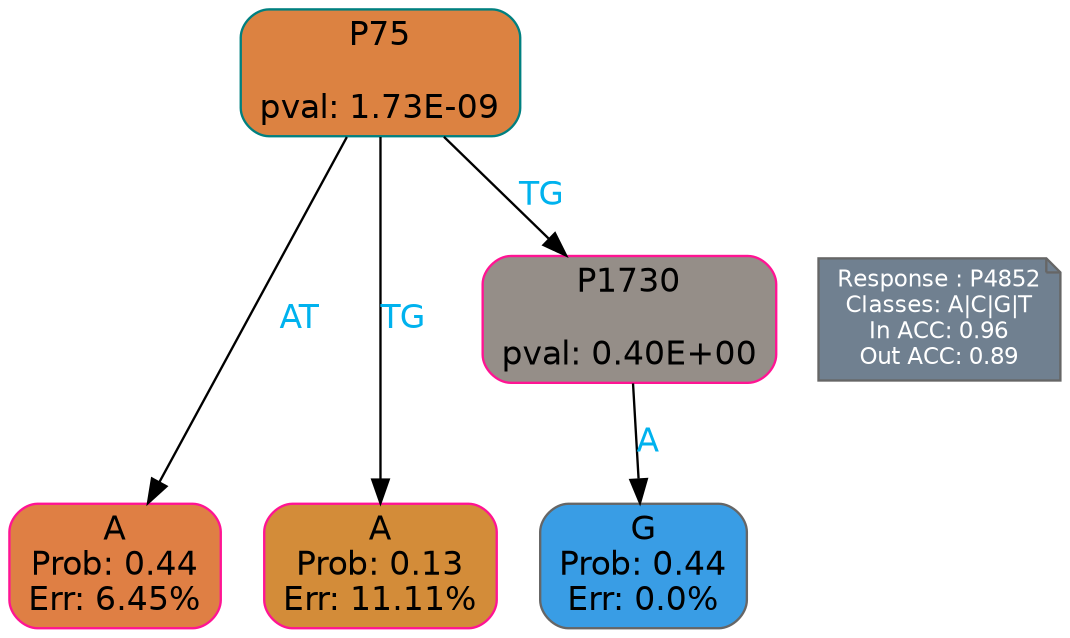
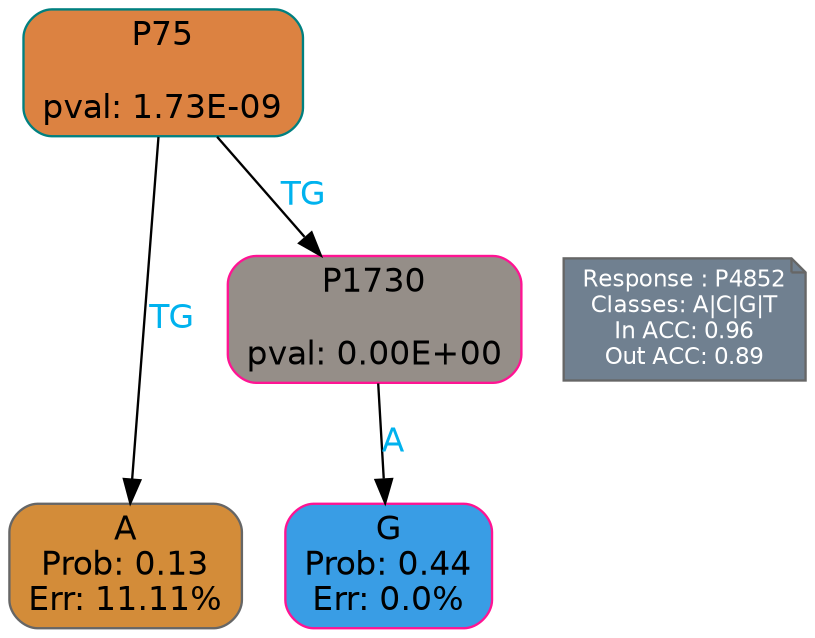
(629, 319) -> (375, 319)
(115, 566) -> none
(380, 566) -> (126, 566)
(644, 566) -> (389, 566)
